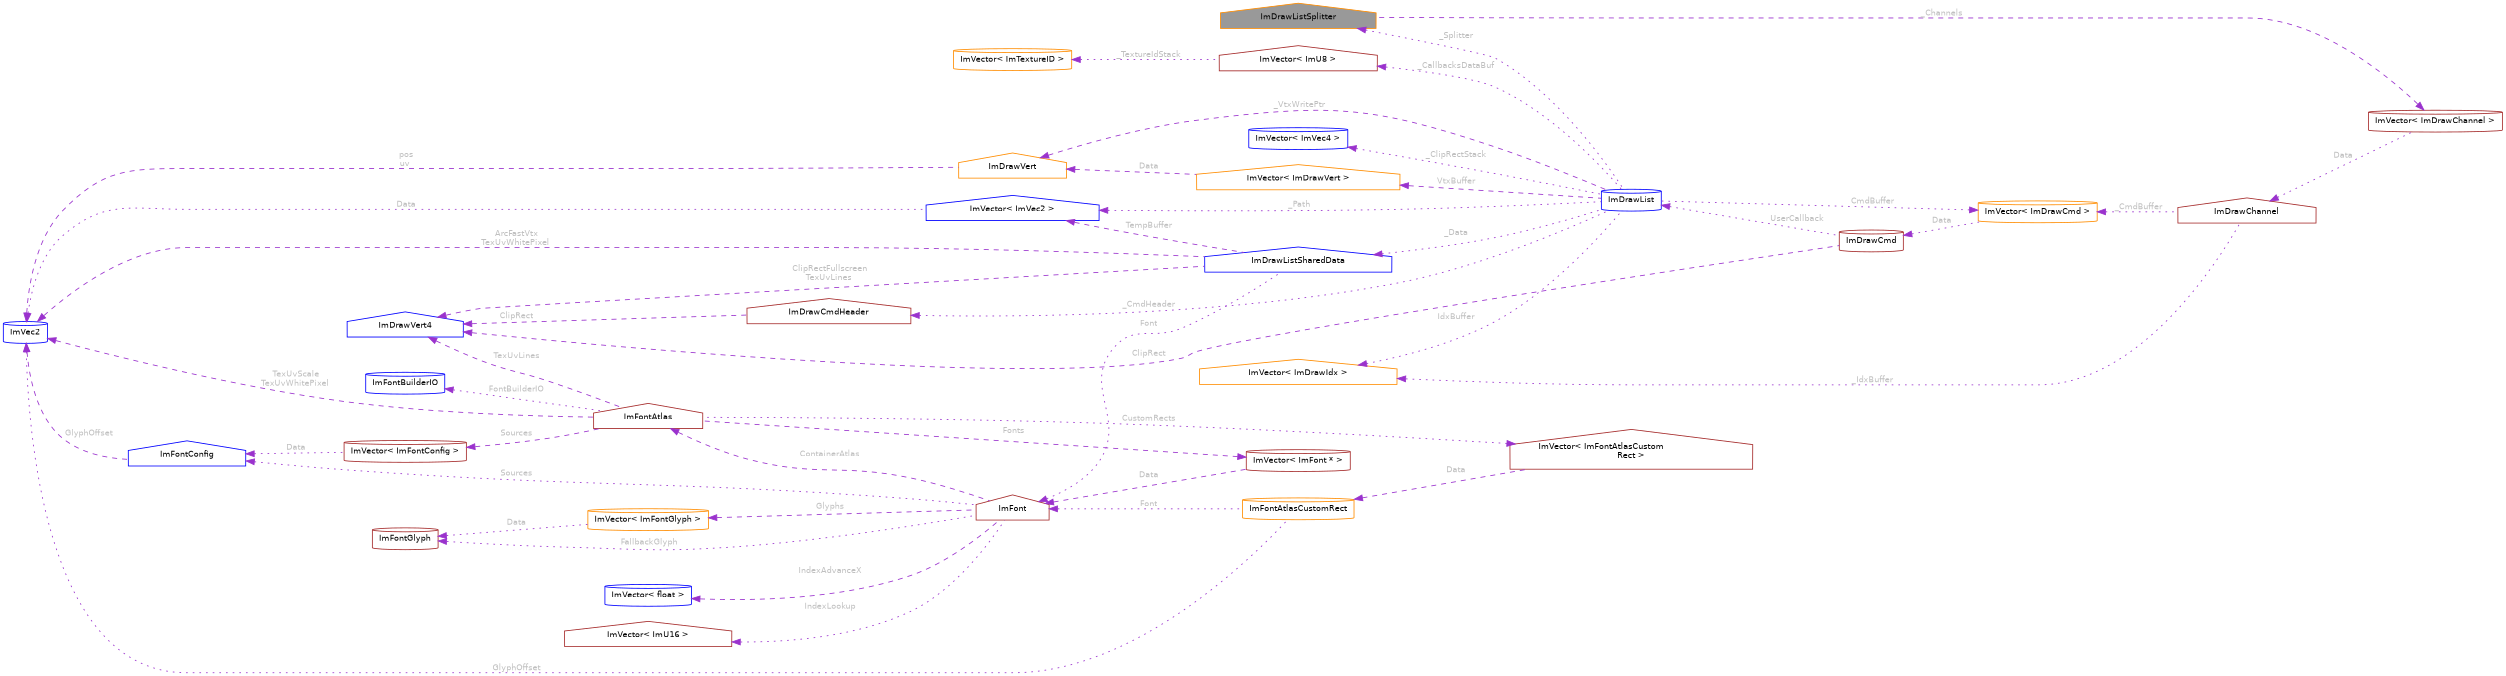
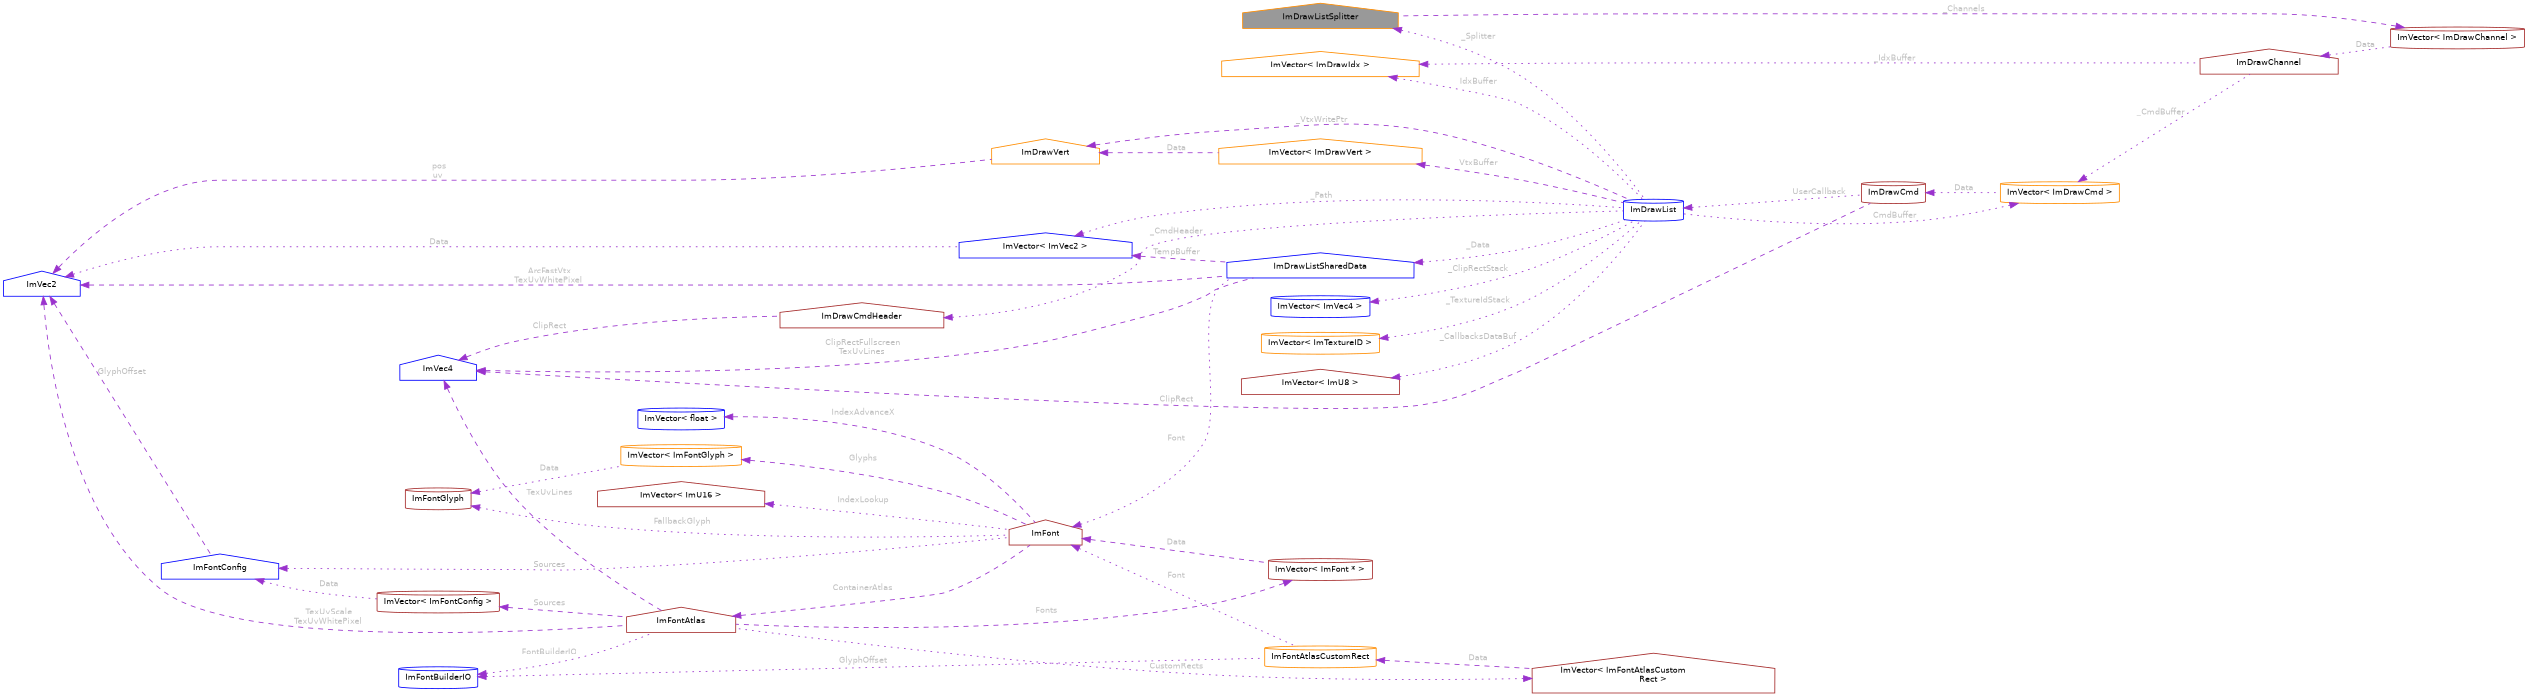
(1150, 60) -> (1524, 301)
(405, 326) -> (438, 369)
(25, 332) -> (42, 285)
(565, 673) -> (875, 667)
